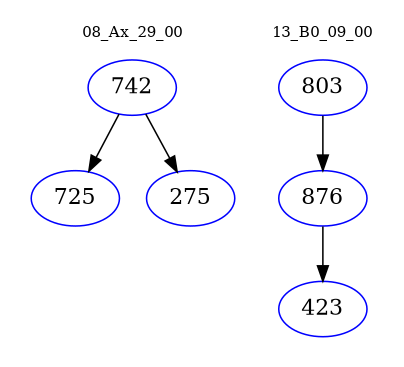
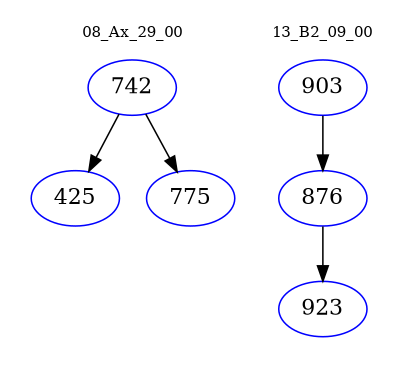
(323, 33) -> (323, 33)
(323, 88) -> (323, 88)
(75, 198) -> (75, 198)
(191, 198) -> (191, 198)
(323, 309) -> (323, 309)
